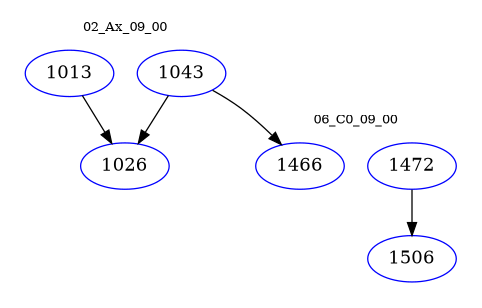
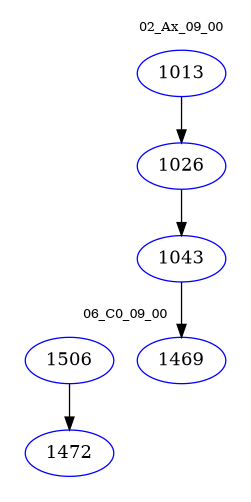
(157, 114) -> (182, 206)
(300, 166) -> (182, 360)
(412, 206) -> (70, 401)
